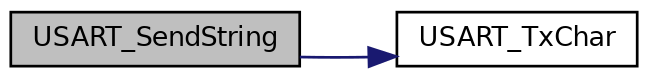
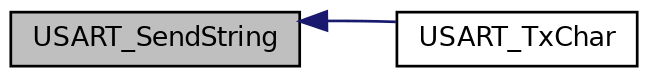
(334, 57) -> (361, 21)
